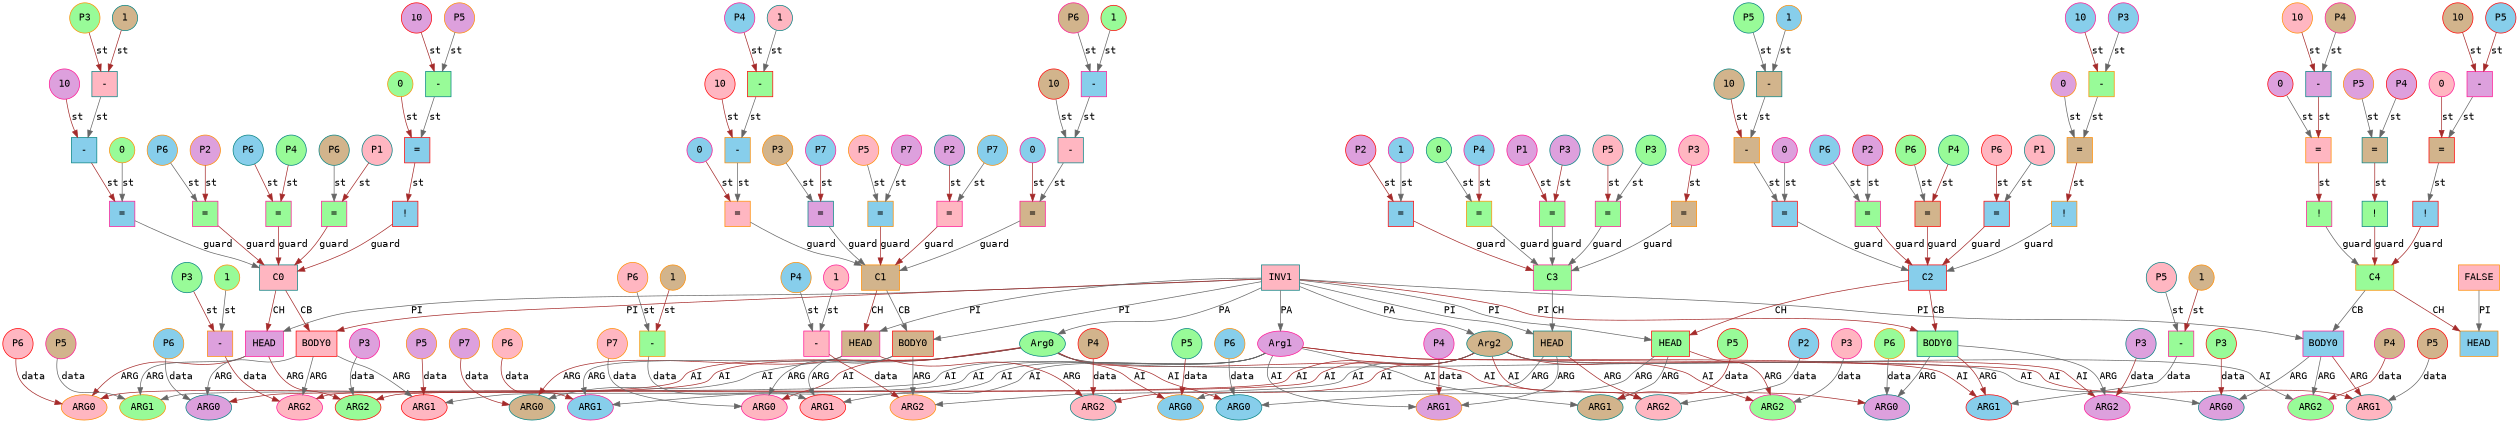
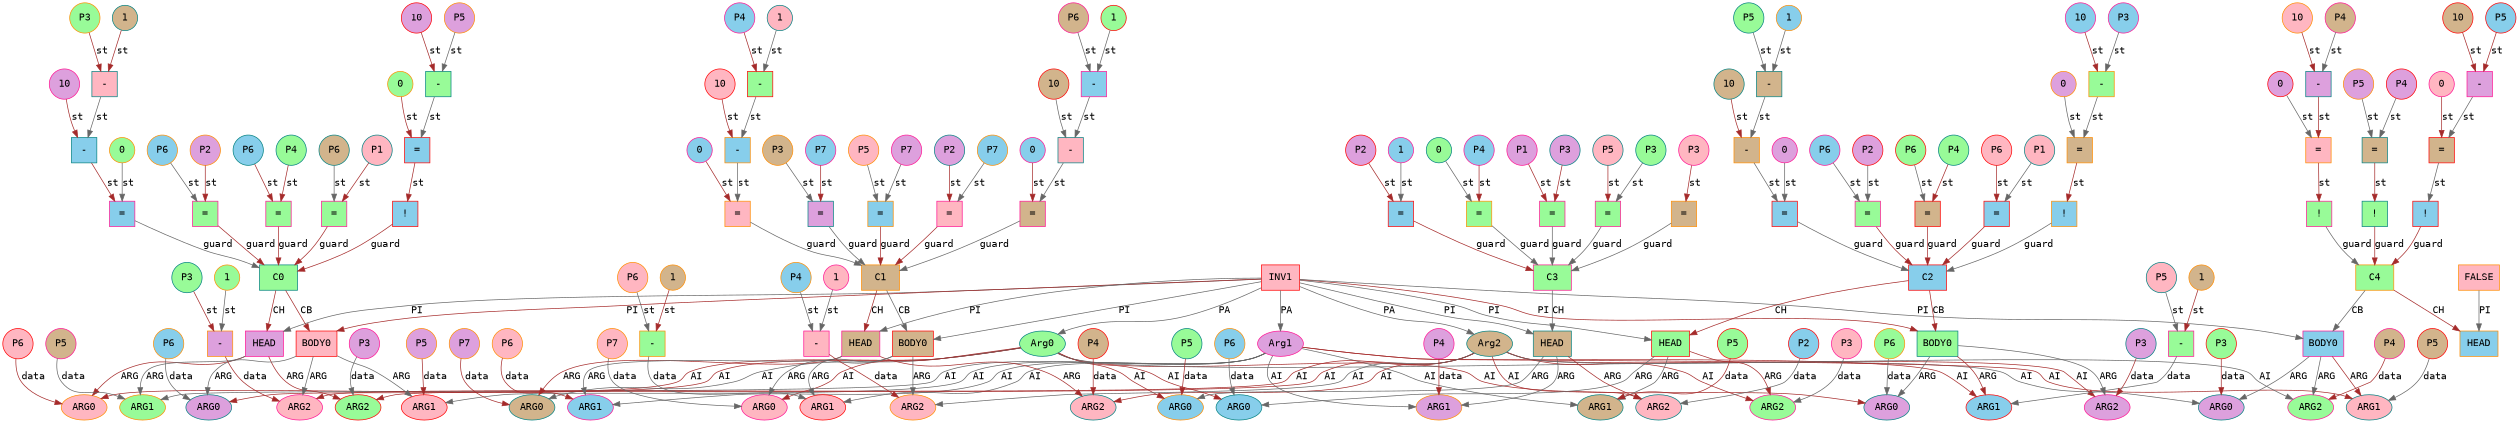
(278, 278) -> (278, 278)
(1281, 278) -> (1281, 278)
